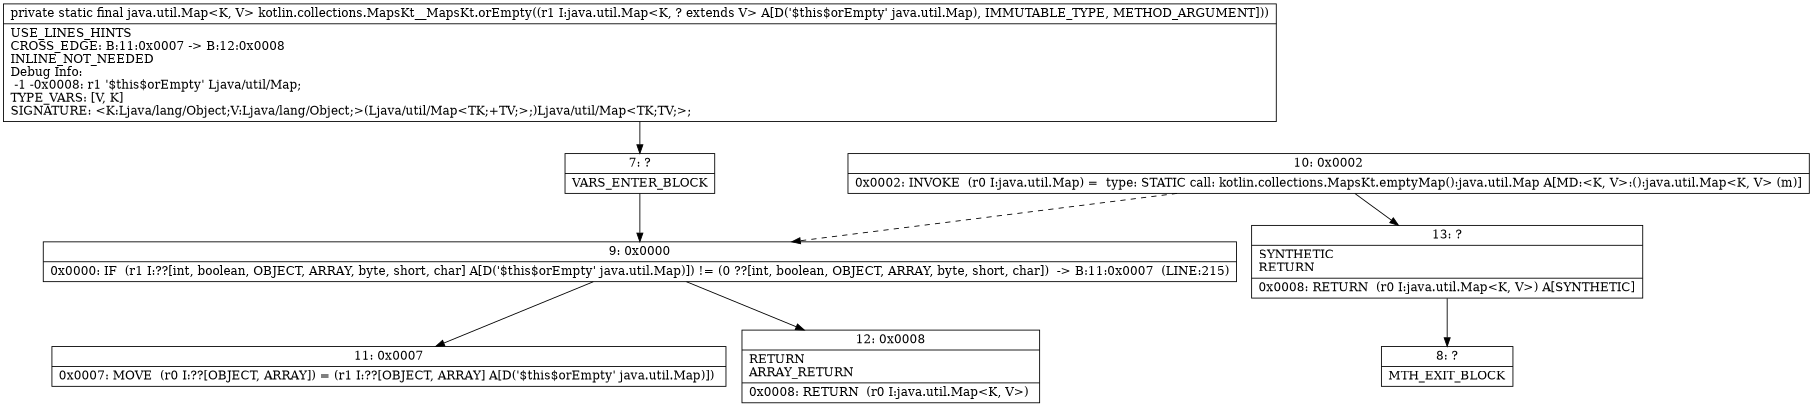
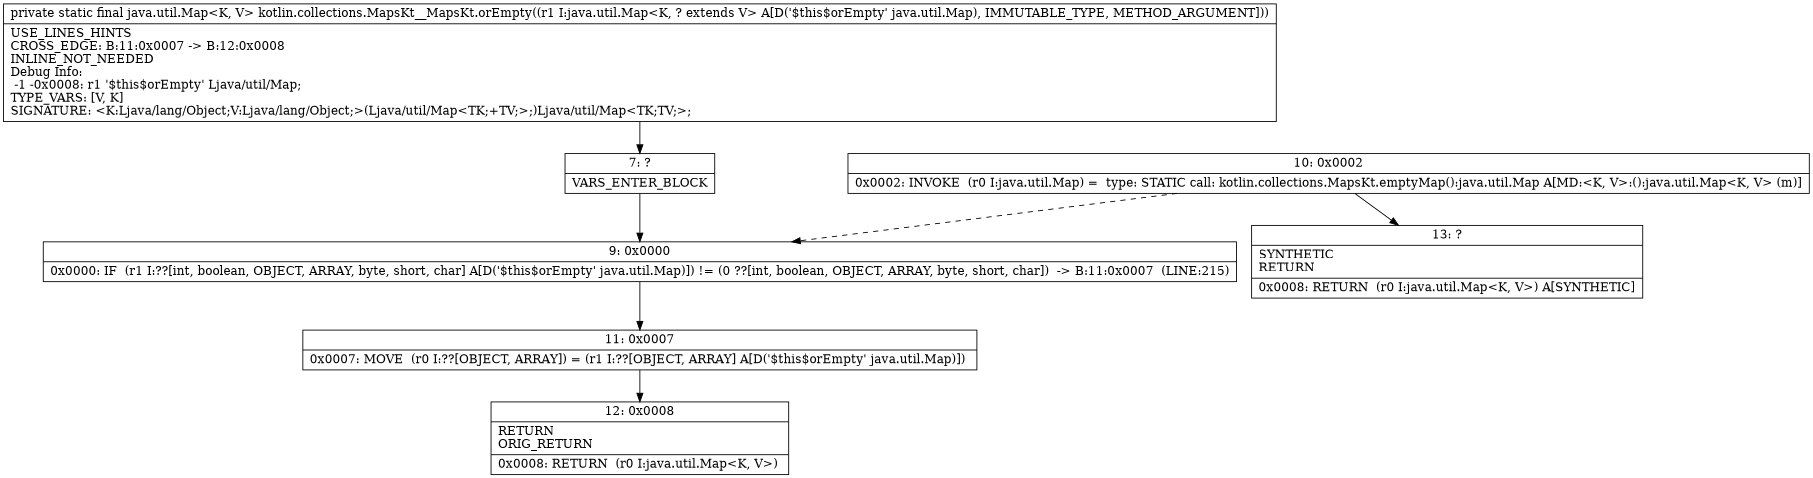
(741, 304) -> (640, 382)
(1447, 366) -> none
(801, 373) -> (546, 444)
